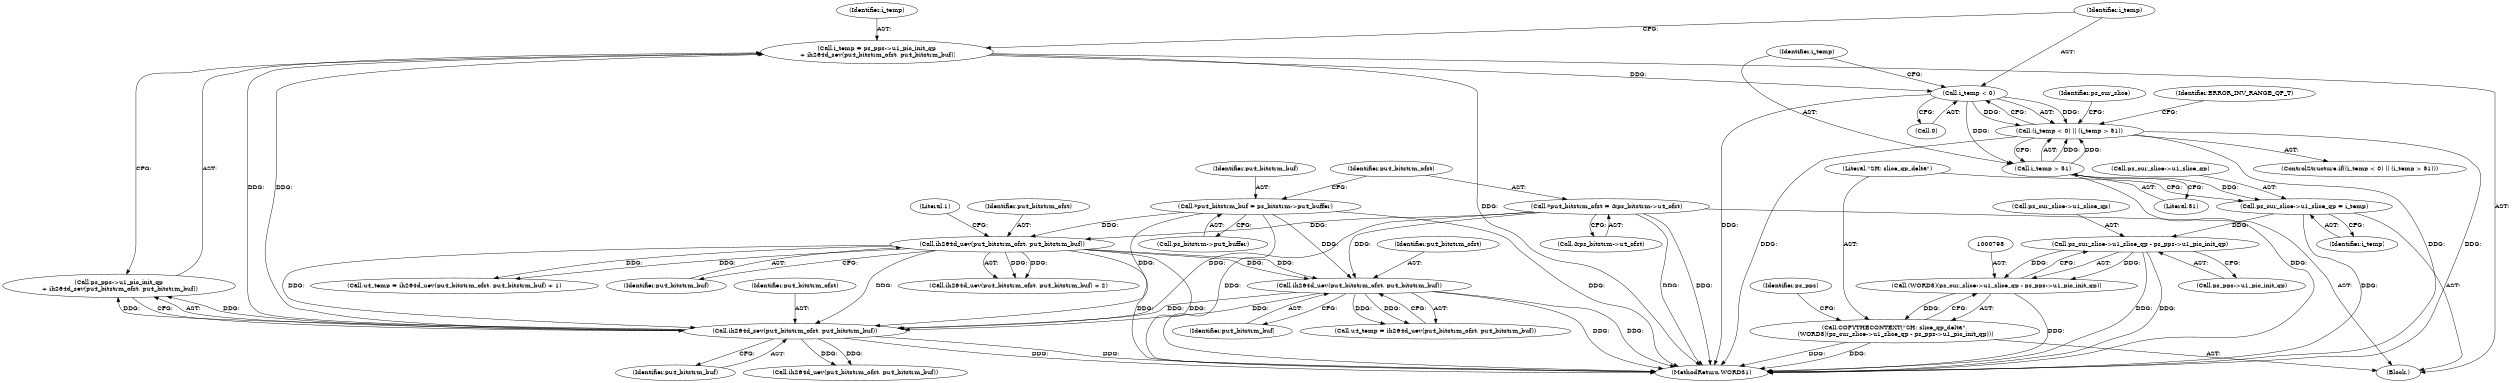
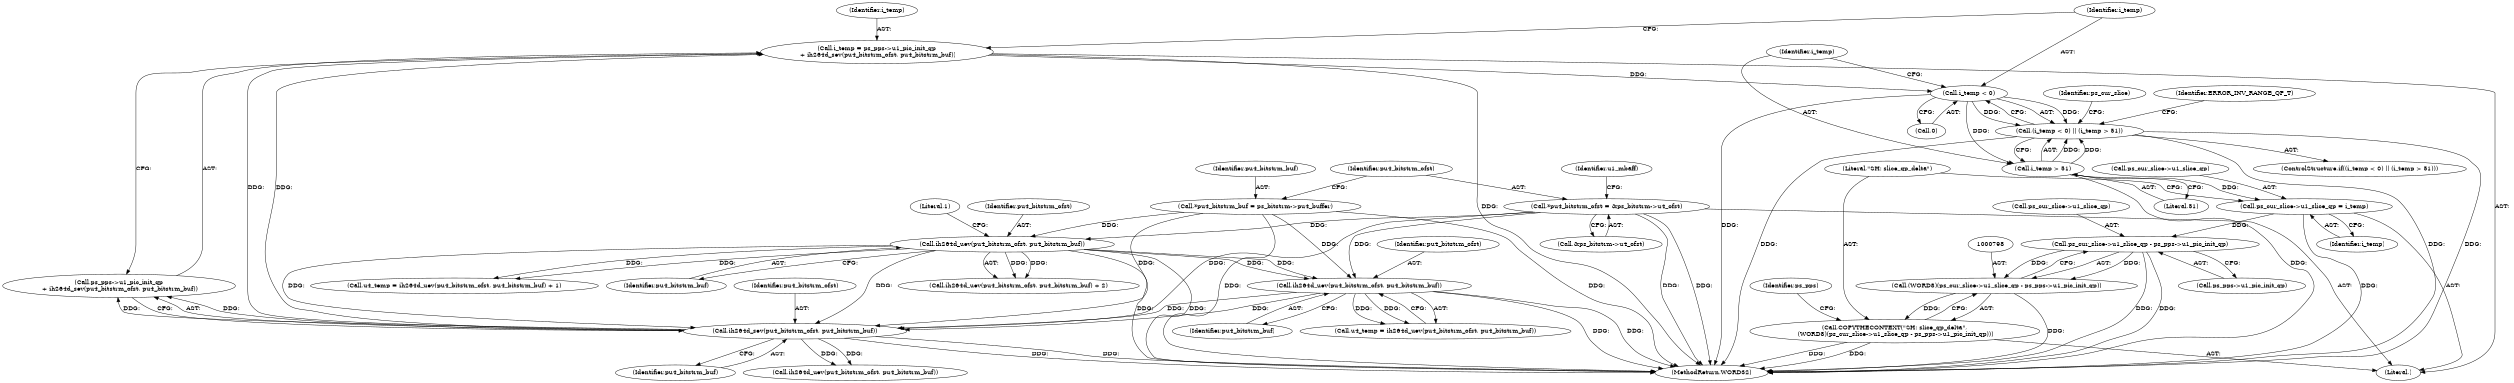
none -> (1607, 169)
(1203, 244) -> none
(1712, 373) -> (1712, 373)
(2398, 373) -> (2398, 373)
